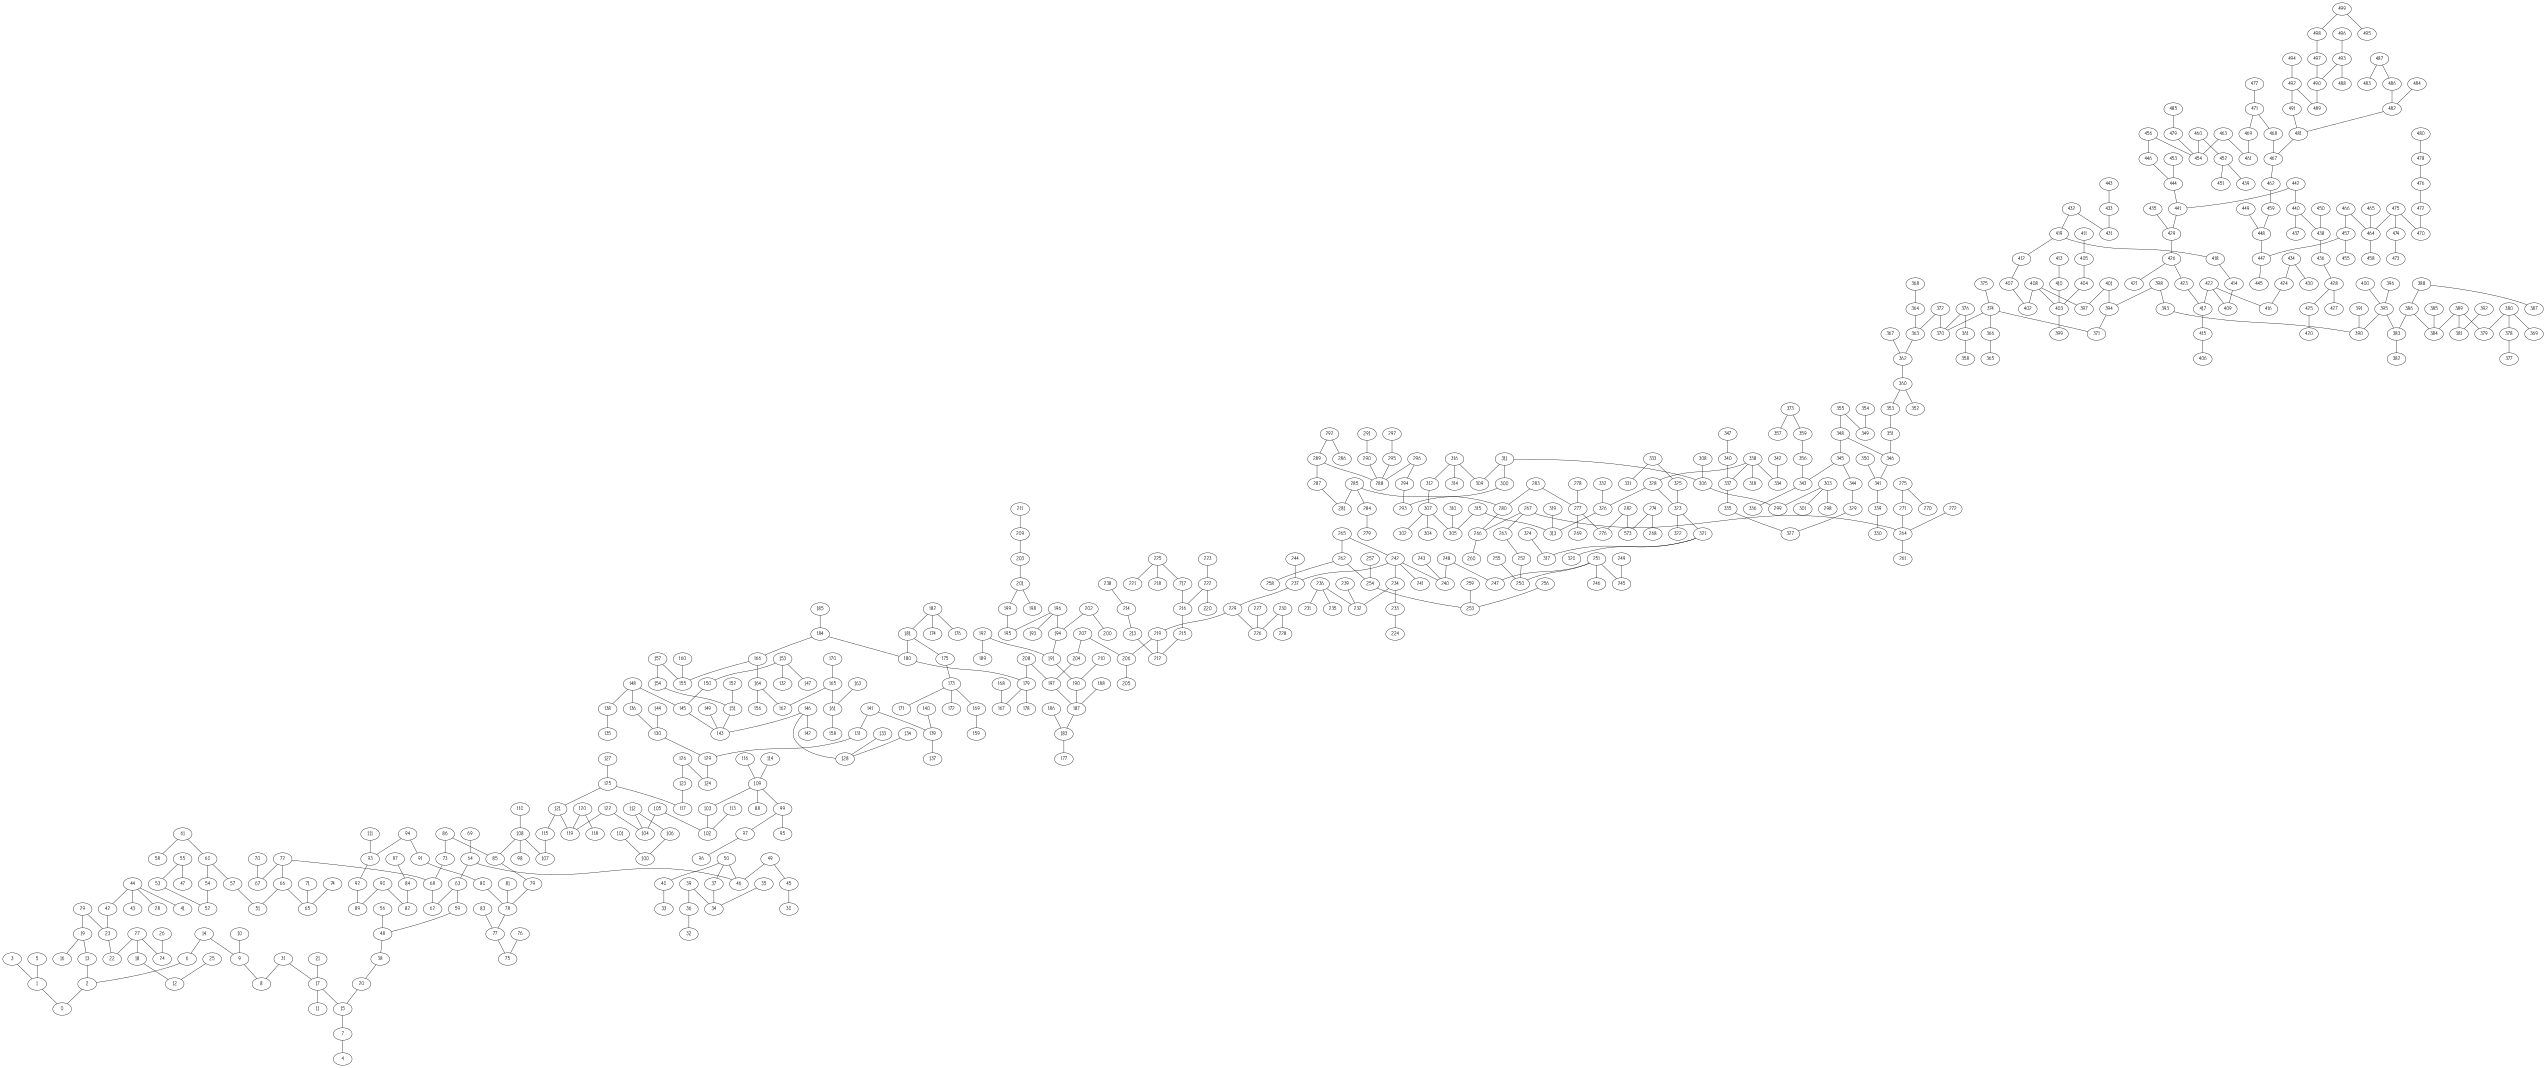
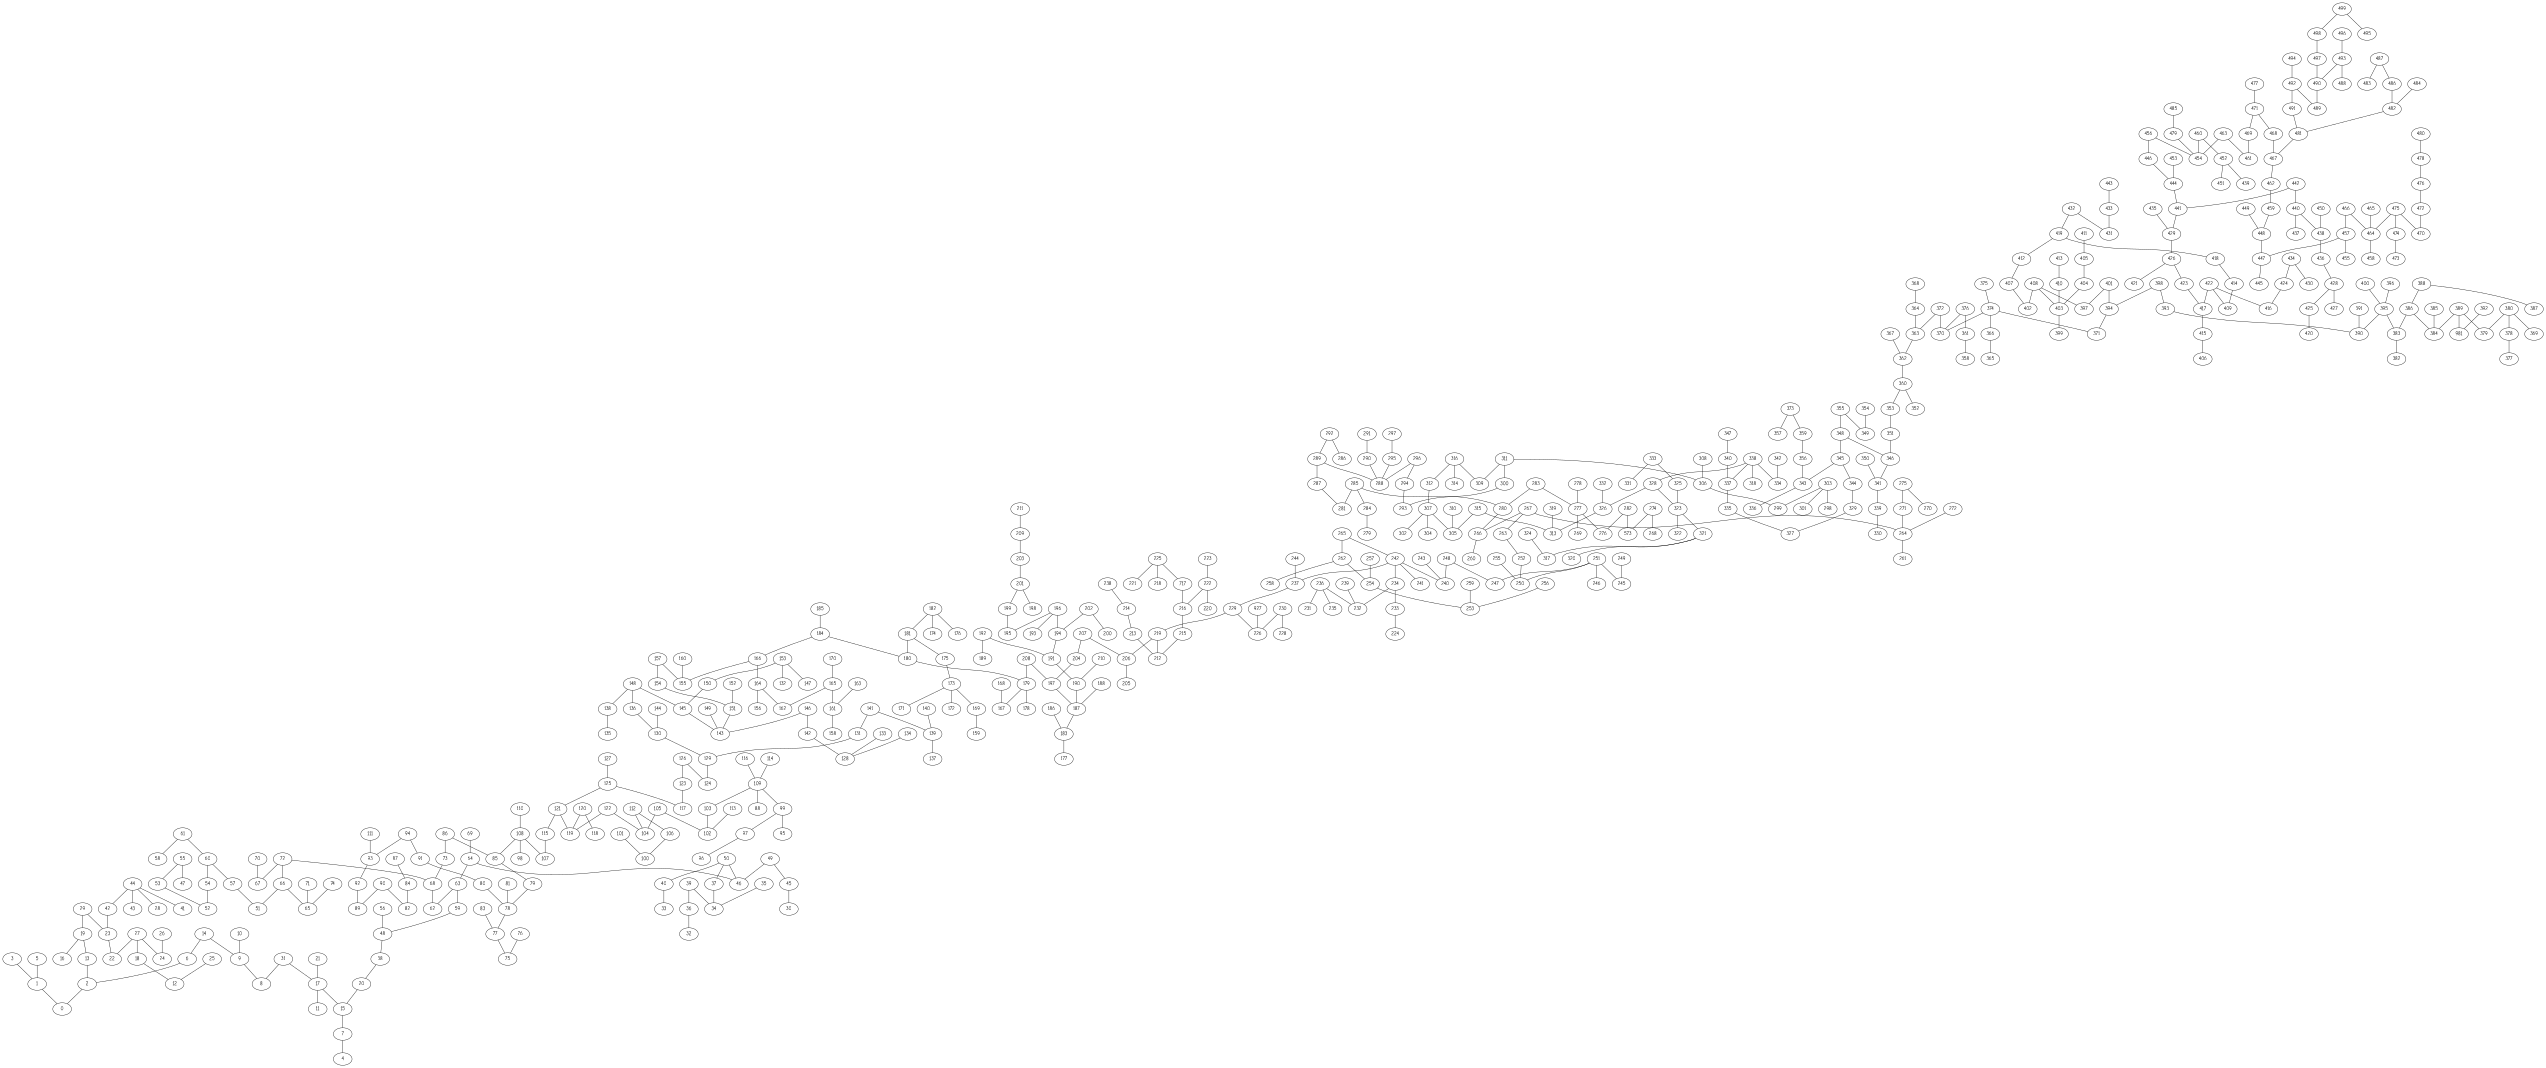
(2459, 334) -> (2459, 334)
(1258, 609) -> (1258, 609)
(799, 745) -> (827, 747)
